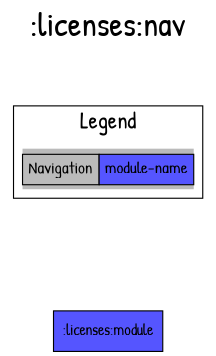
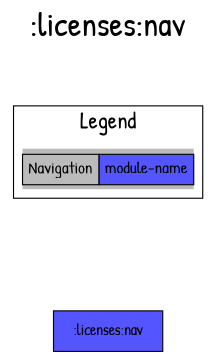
(108, 331) -> (108, 331)
